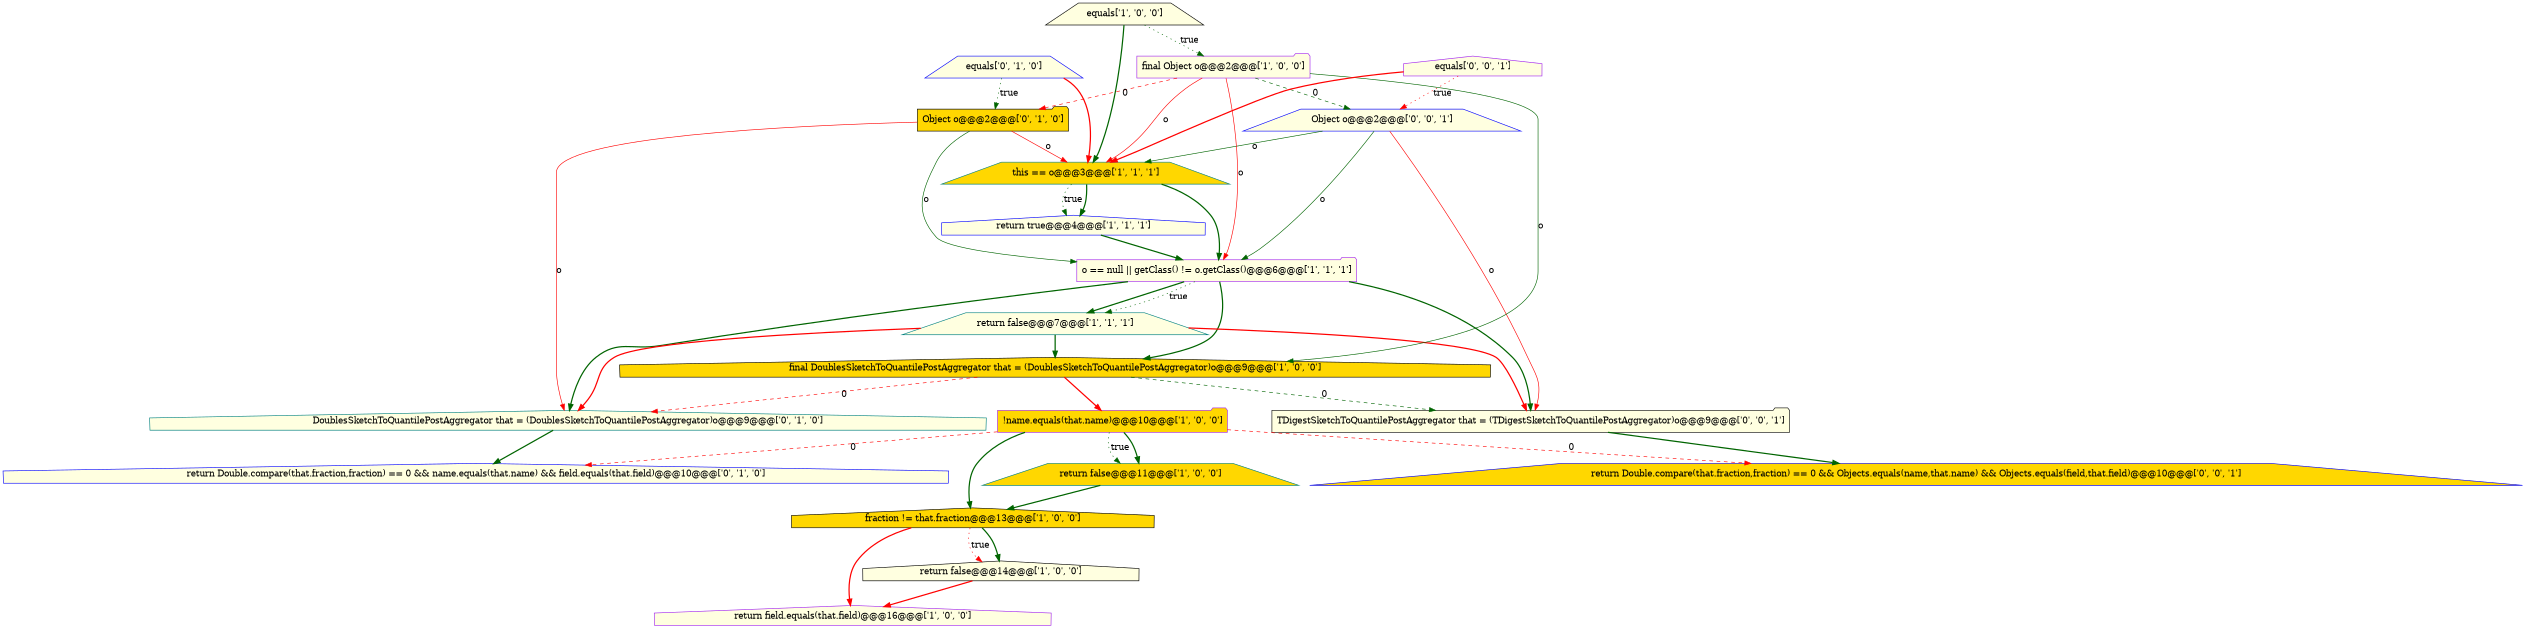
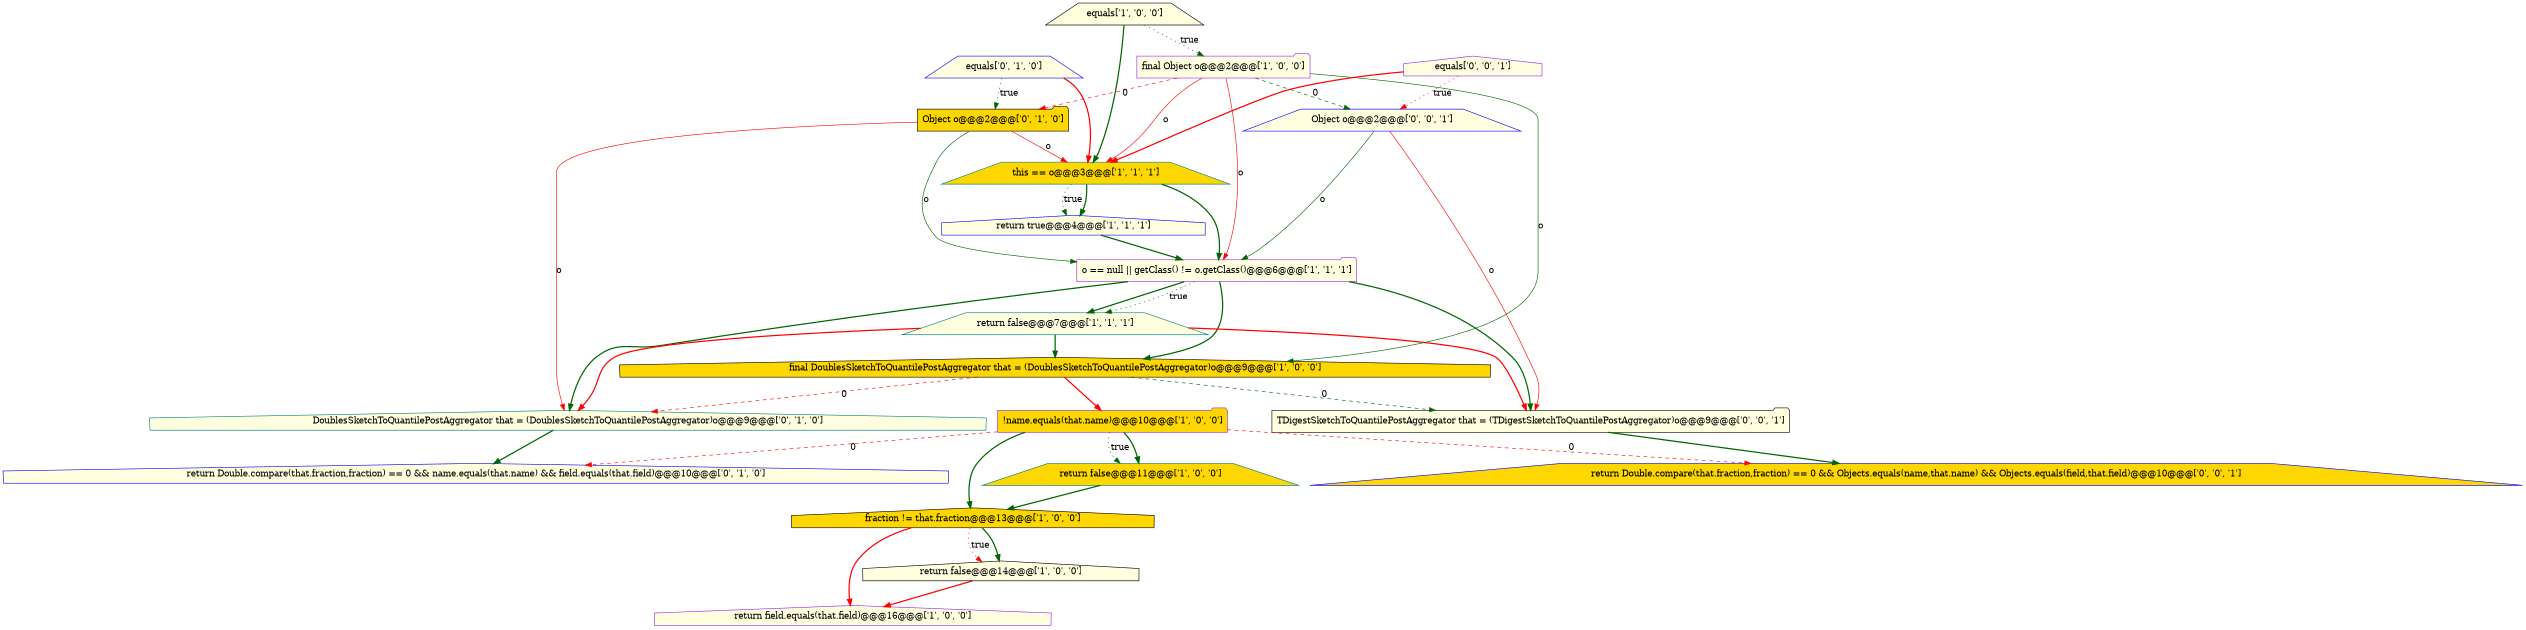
(1241, 145) -> none
